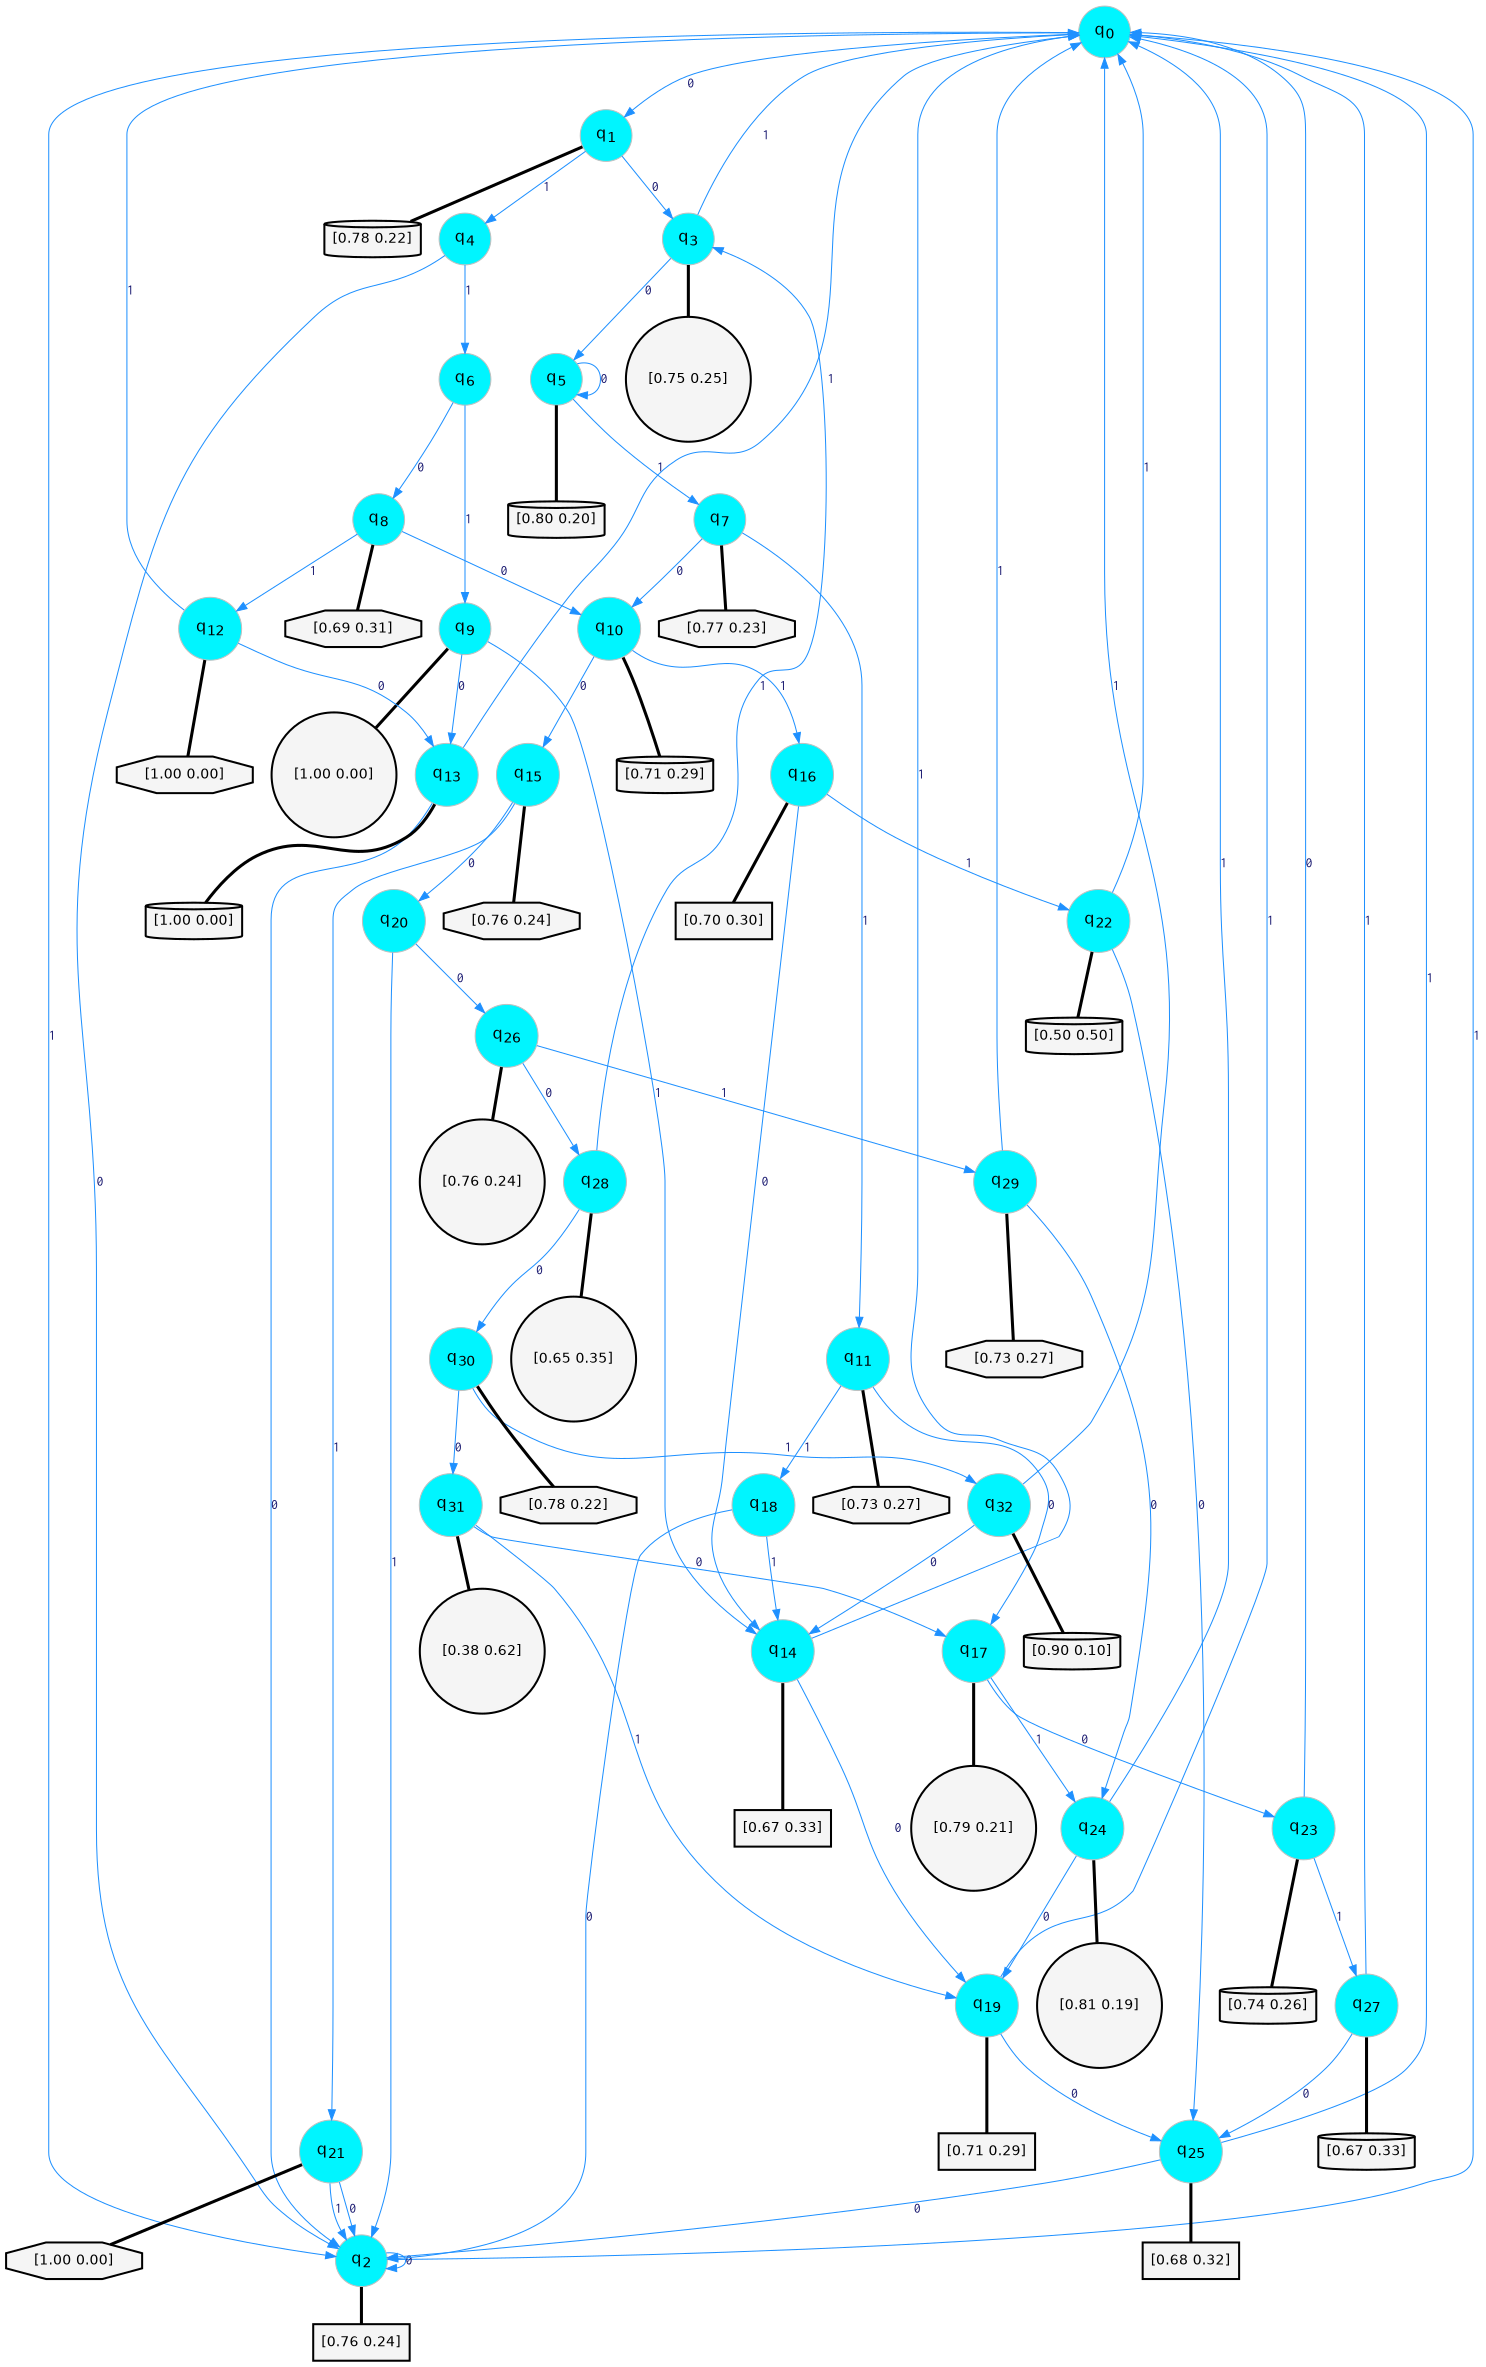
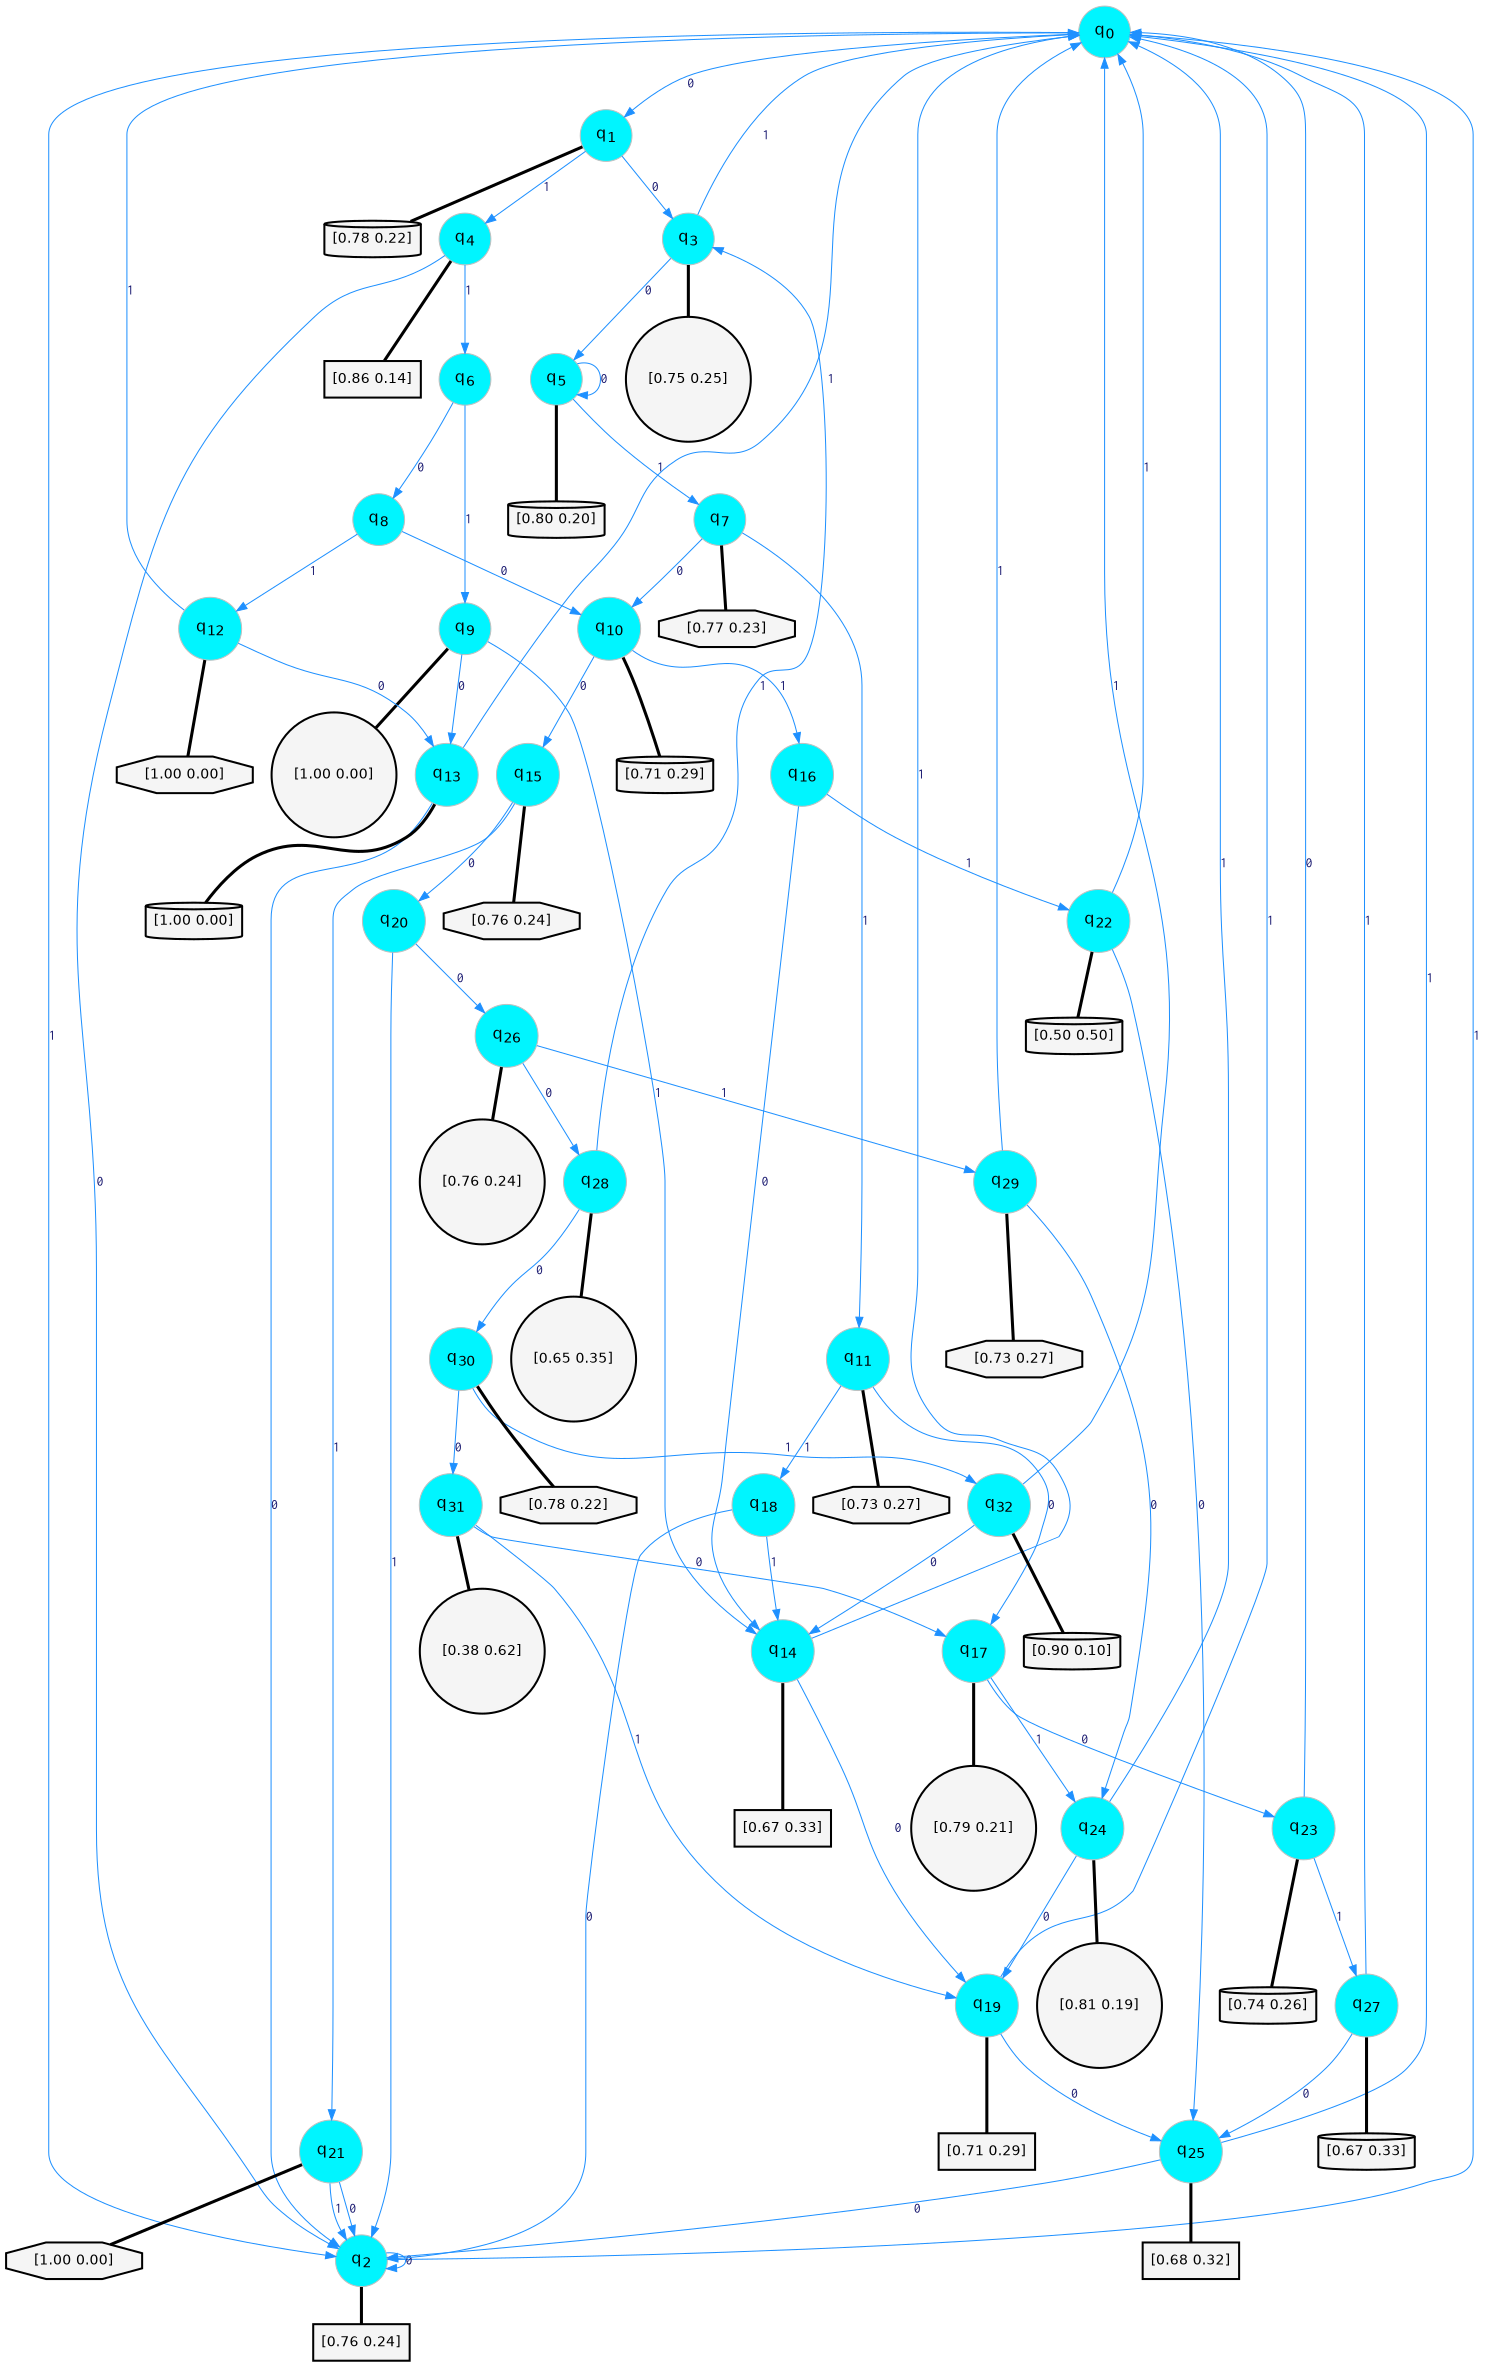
none -> (373, 379)
(353, 629) -> none
(724, 921) -> none
